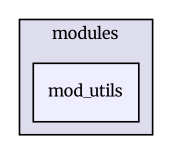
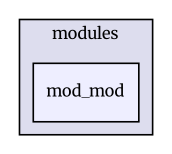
(86, 93) -> (86, 93)
